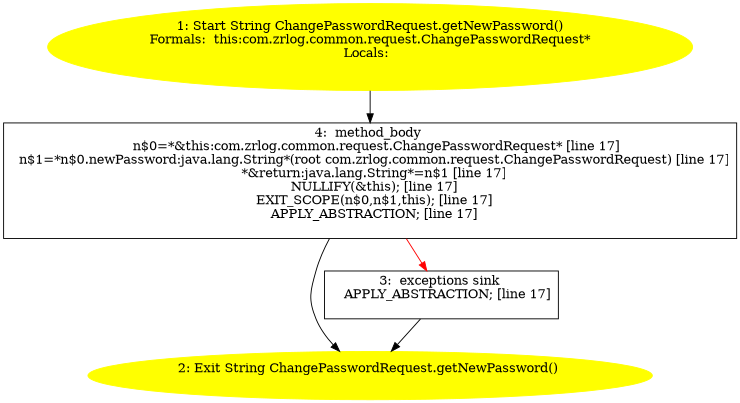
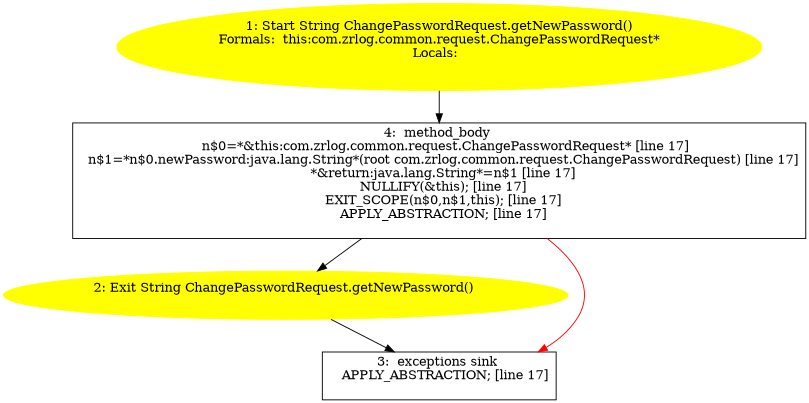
(409, 332) -> (359, 334)
